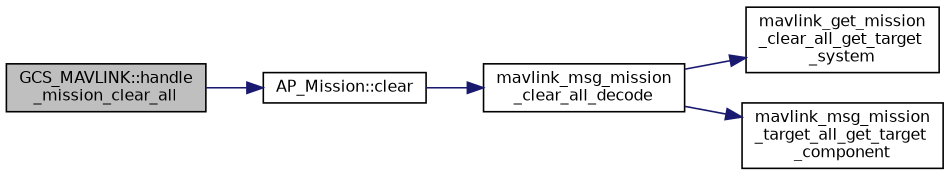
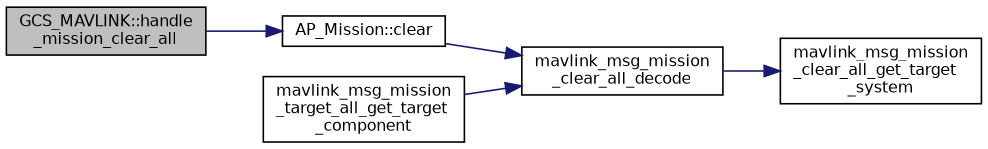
(843, 40) -> (881, 71)
(706, 110) -> (485, 91)
